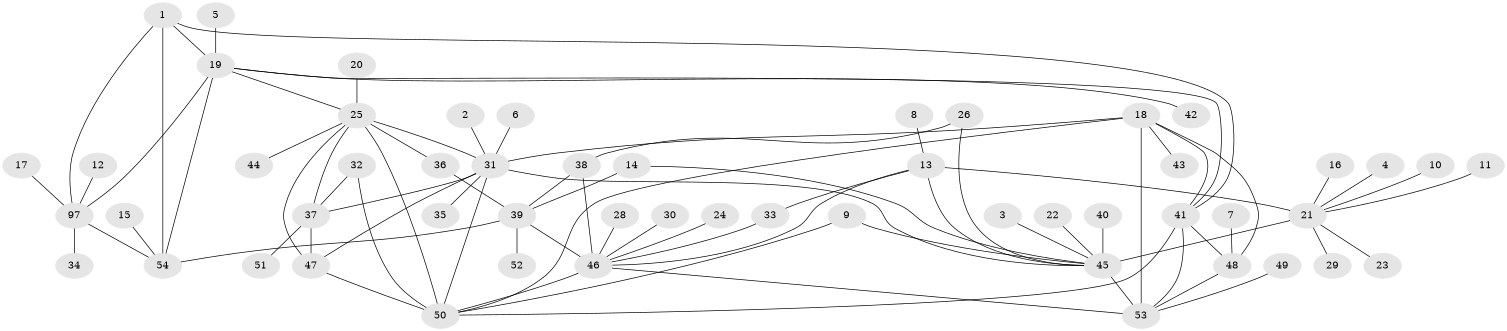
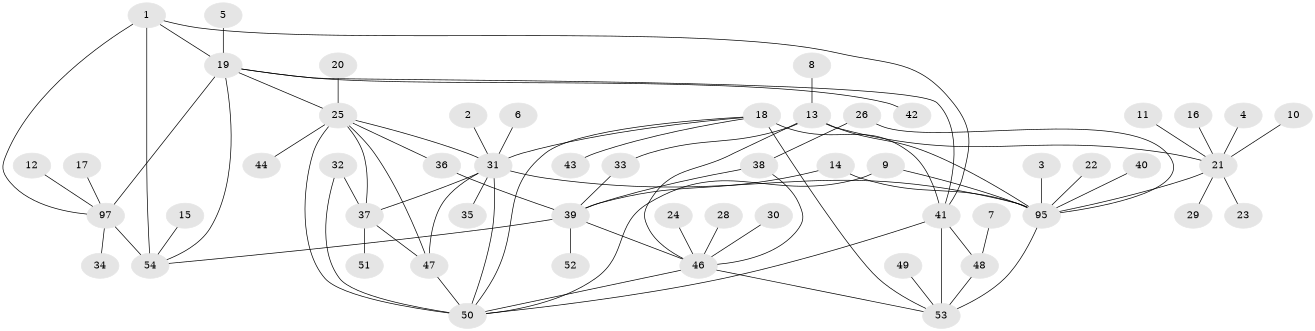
(1237, 171) -> none
(685, 246) -> (596, 191)
(1103, 266) -> (1042, 216)
